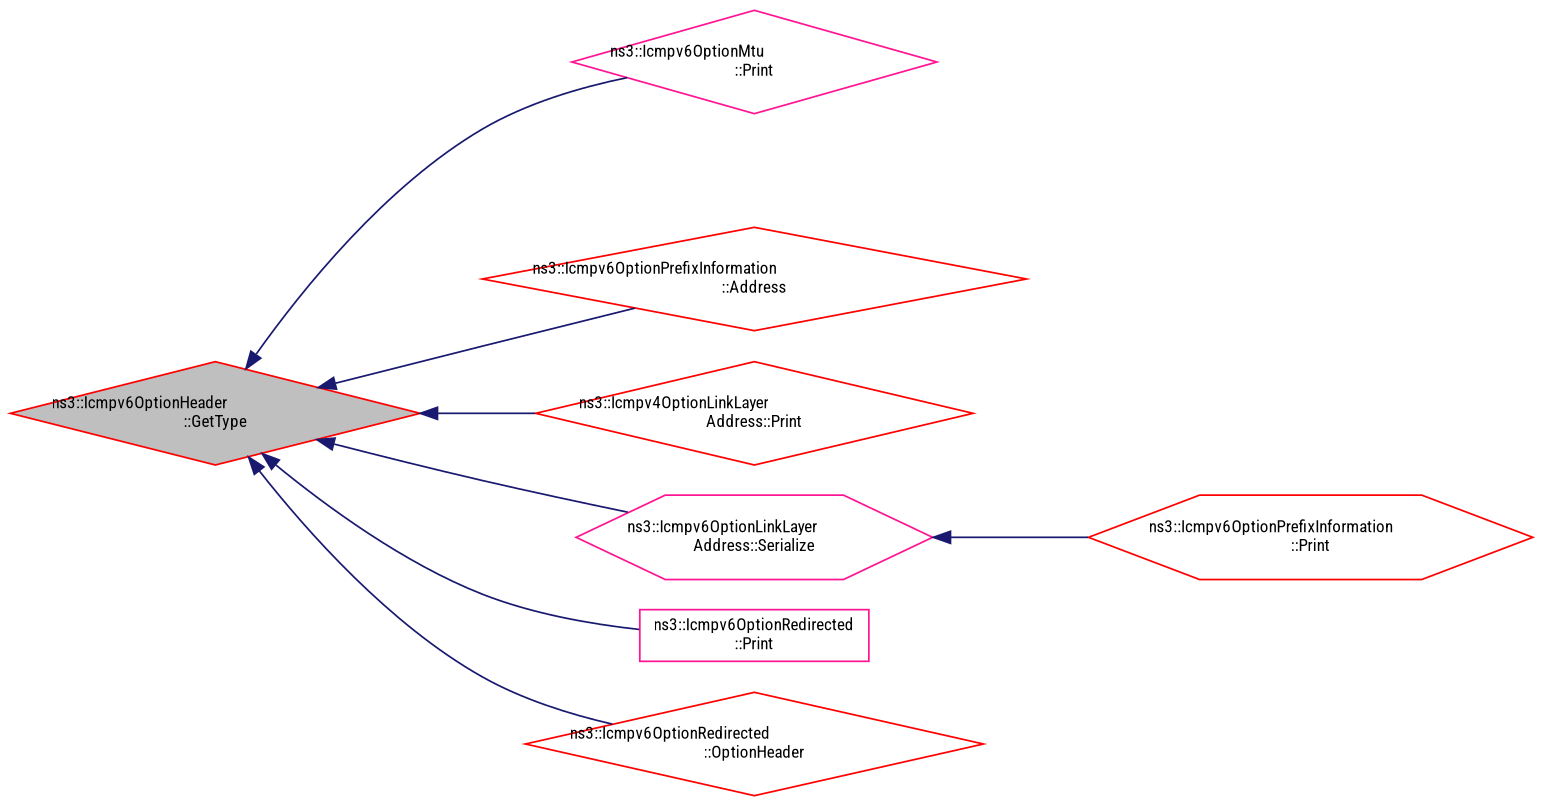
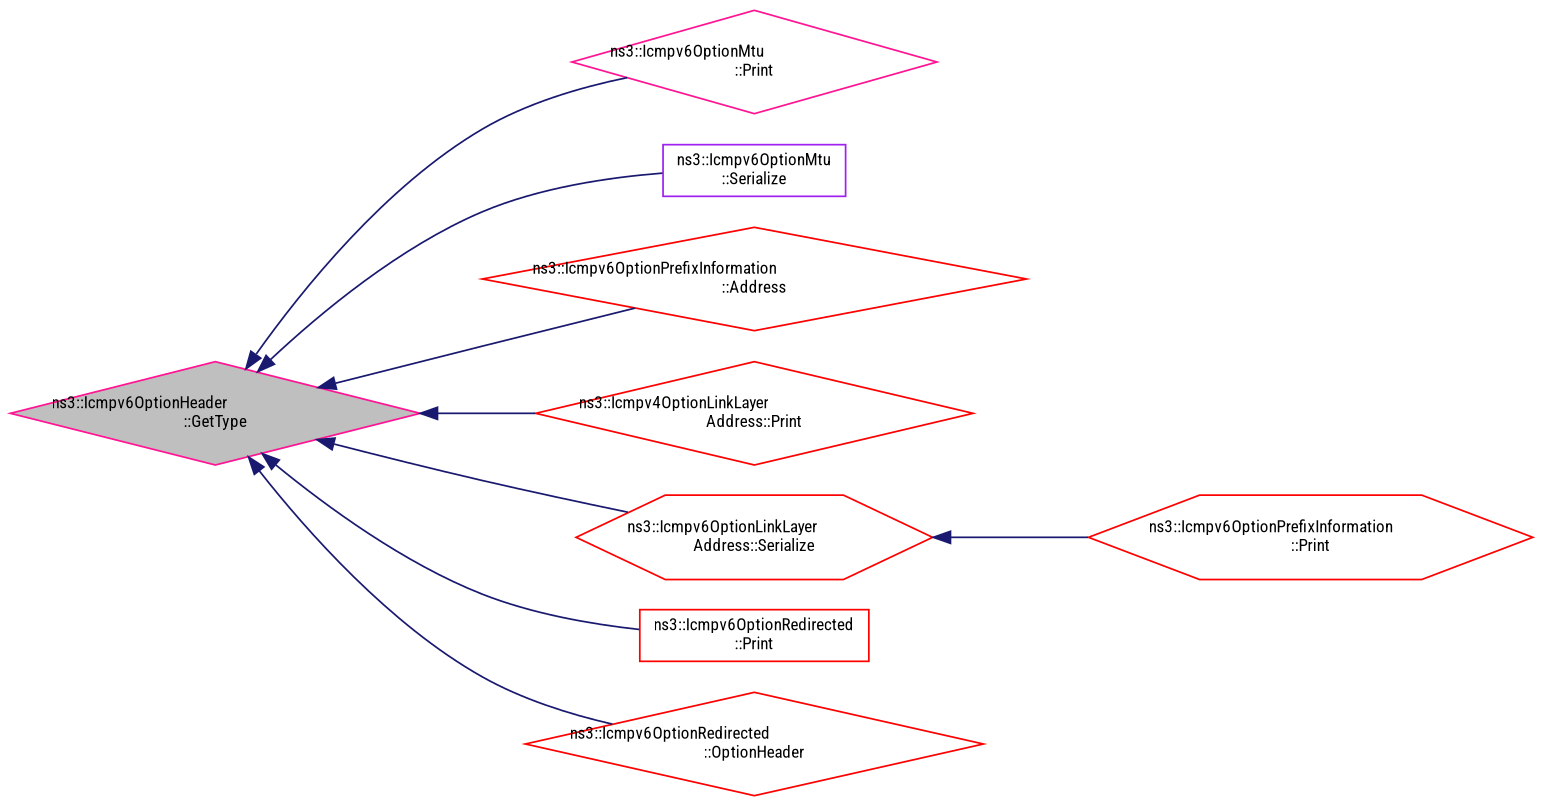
none -> (754, 170)
(215, 413) -> (215, 413)
(754, 537) -> (754, 537)
(754, 636) -> (754, 636)
